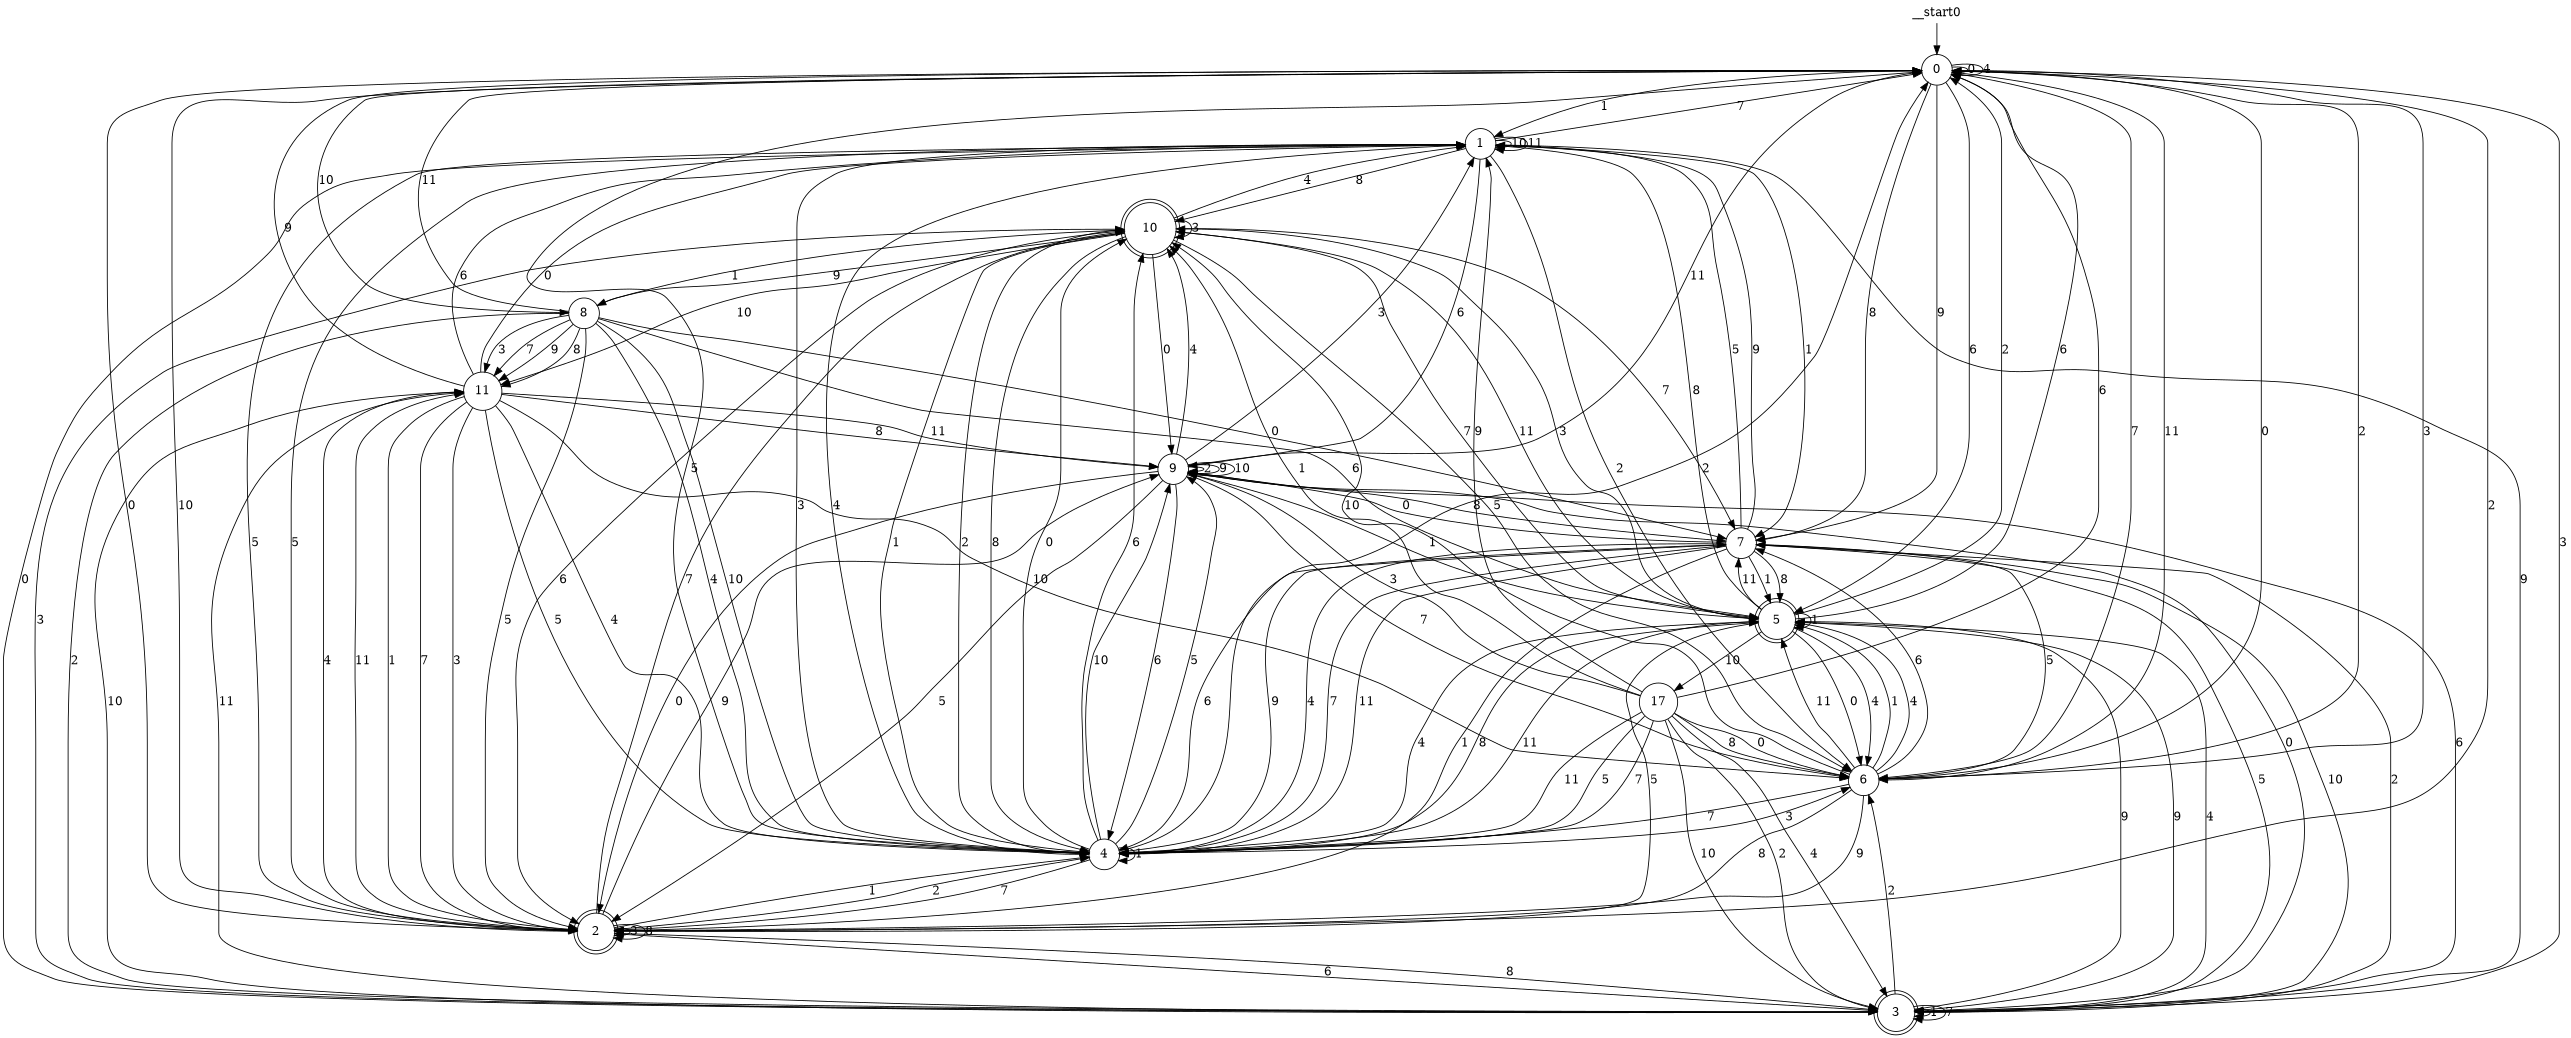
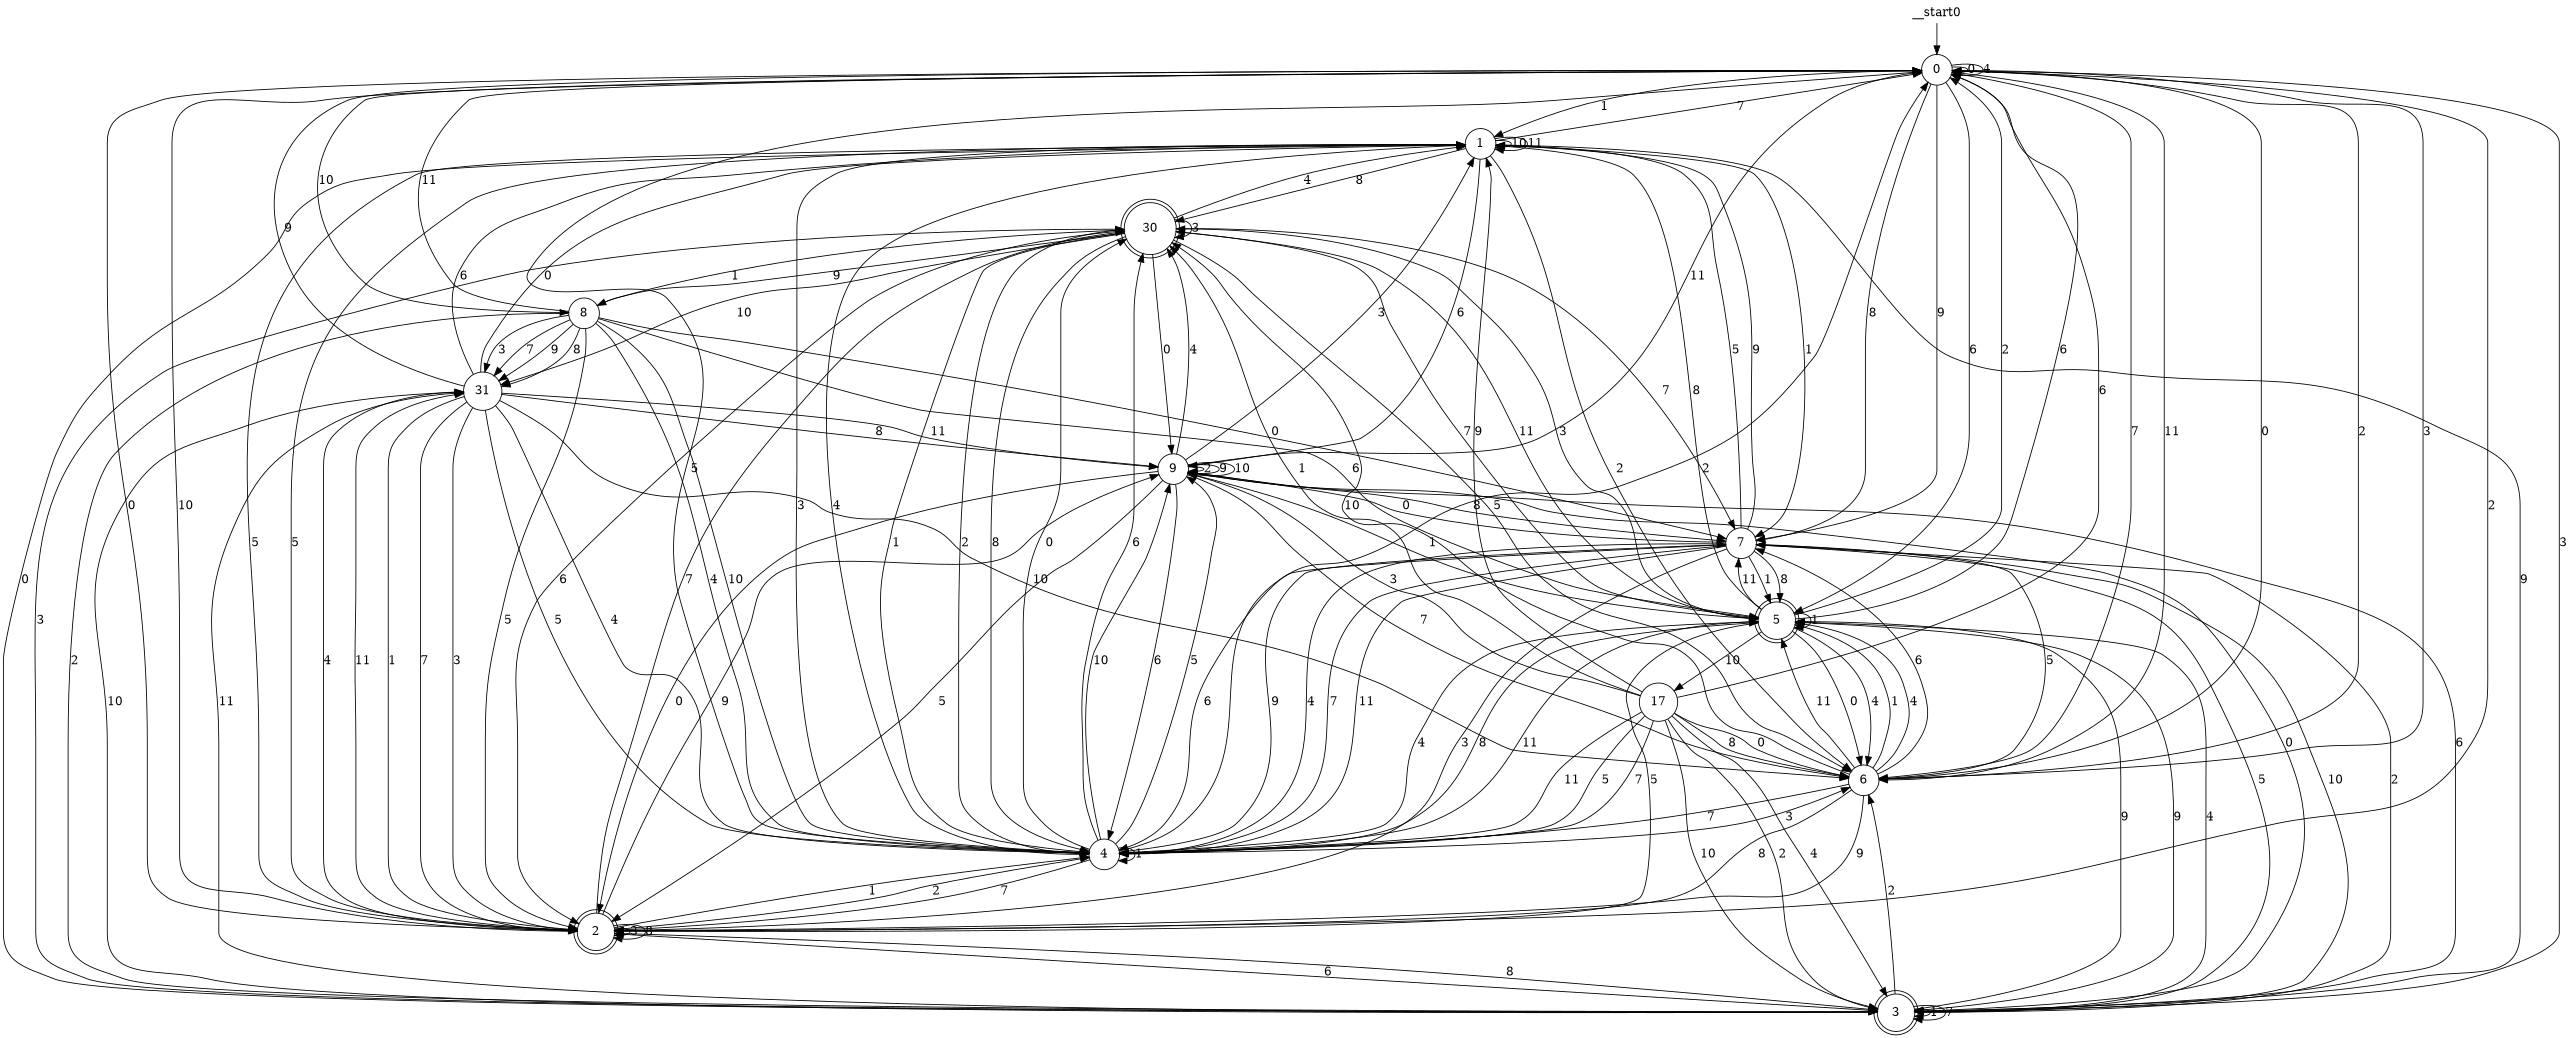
(1150, 229) -> (1150, 229)
(483, 391) -> (483, 391)
(1465, 743) -> (1465, 743)
